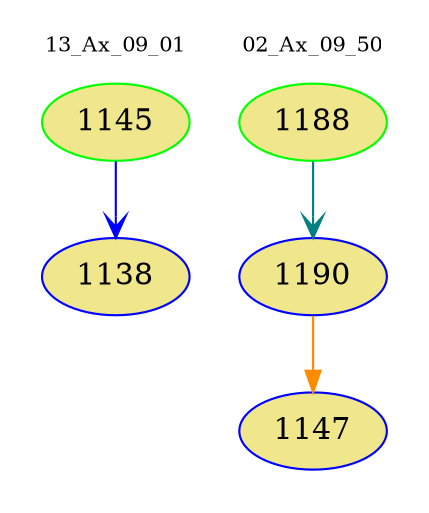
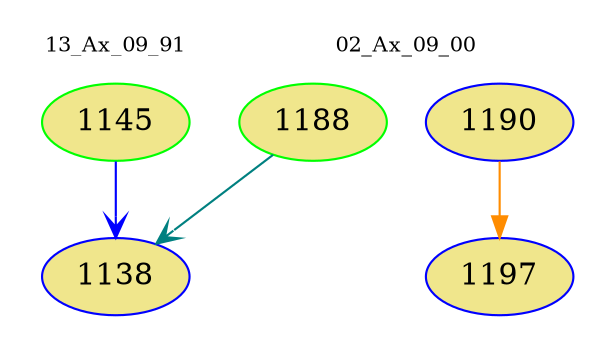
(116, 46) -> (116, 46)
(313, 46) -> (406, 46)
(313, 189) -> (236, 183)
(313, 431) -> (500, 277)
